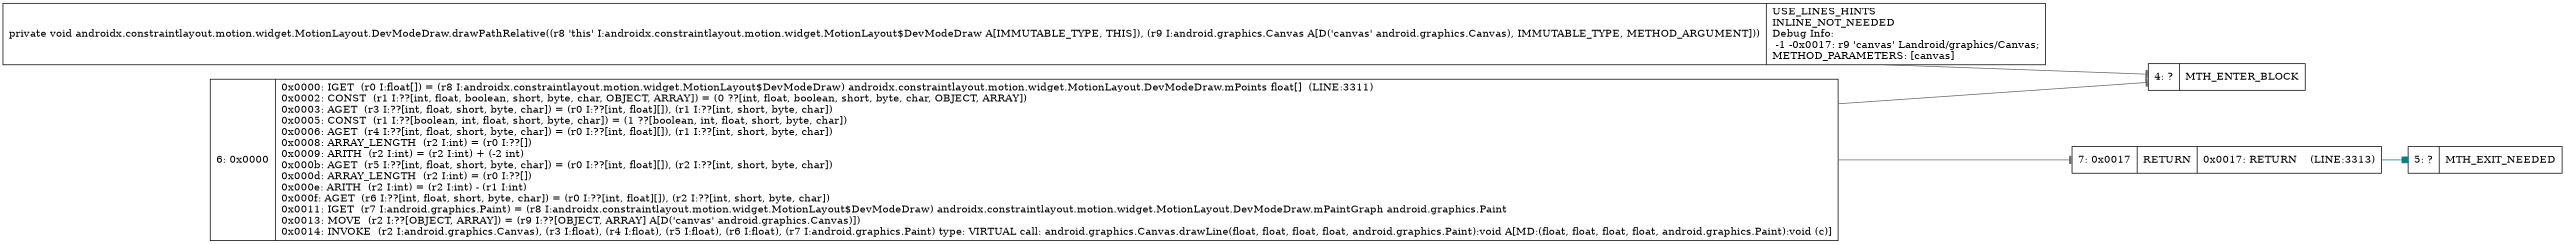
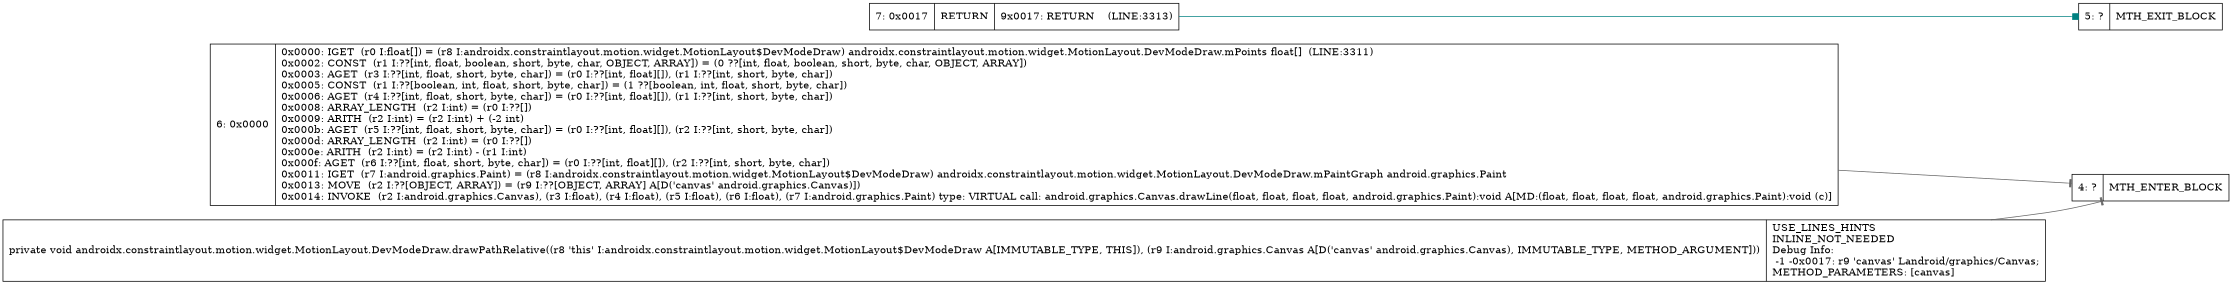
(1953, 160) -> none
(2289, 160) -> (1087, 16)
(2501, 160) -> (2166, 16)
